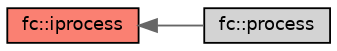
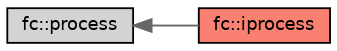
(181, 26) -> (175, 26)
